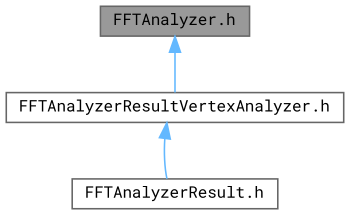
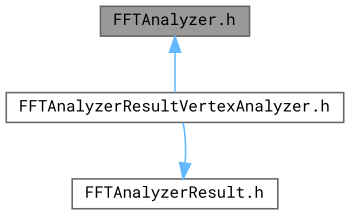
(165, 159) -> (185, 143)
